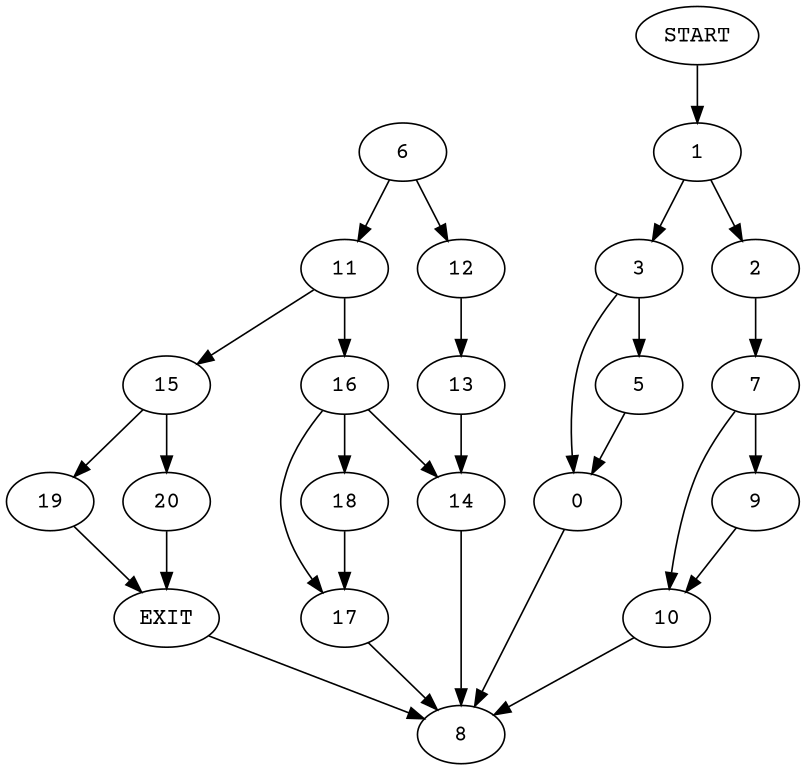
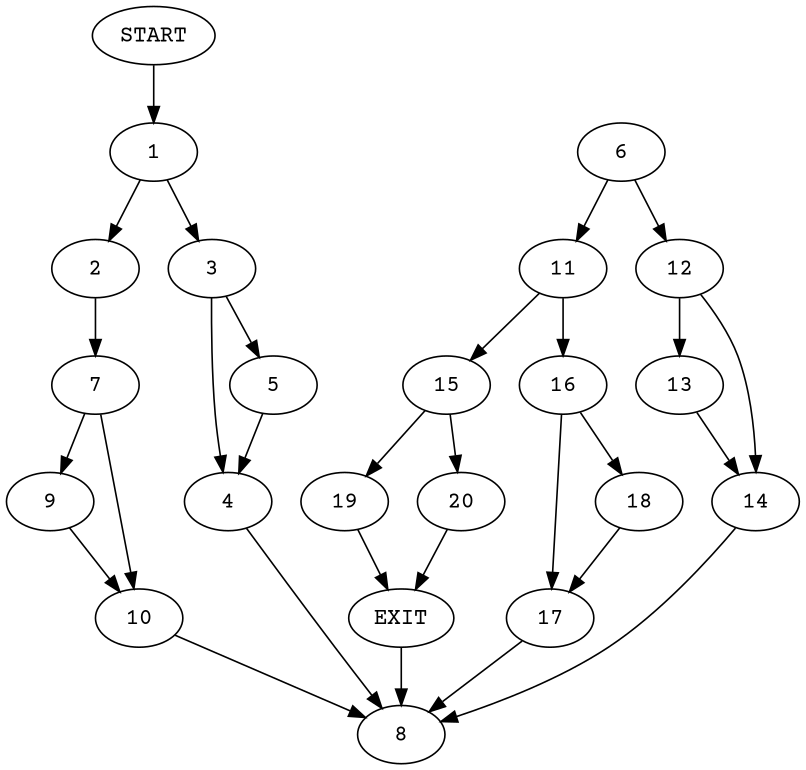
(397, 438) -> (742, 370)
(578, 502) -> (228, 502)
